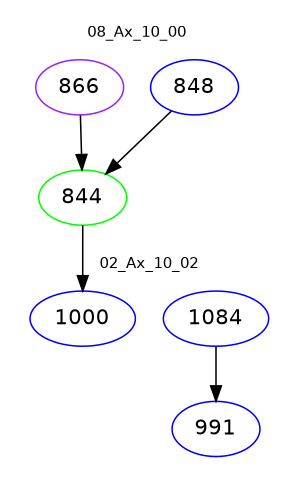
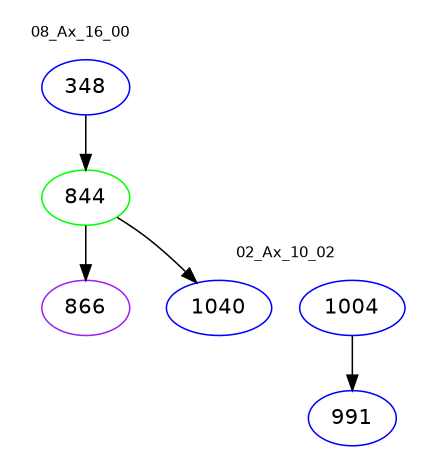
(137, 33) -> (80, 33)
(195, 87) -> (86, 87)
(81, 135) -> (86, 245)
(83, 319) -> (219, 308)
(216, 319) -> (352, 308)
